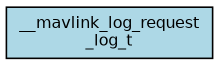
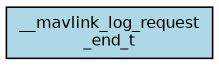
(110, 33) -> (110, 33)
